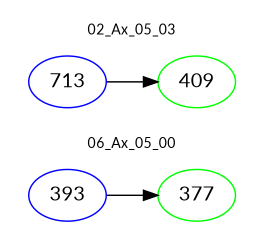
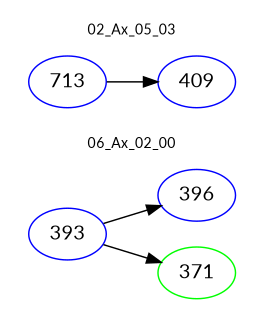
(197, 82) -> (197, 82)
(132, 144) -> (132, 144)
none -> (197, 195)
(197, 195) -> (197, 273)
